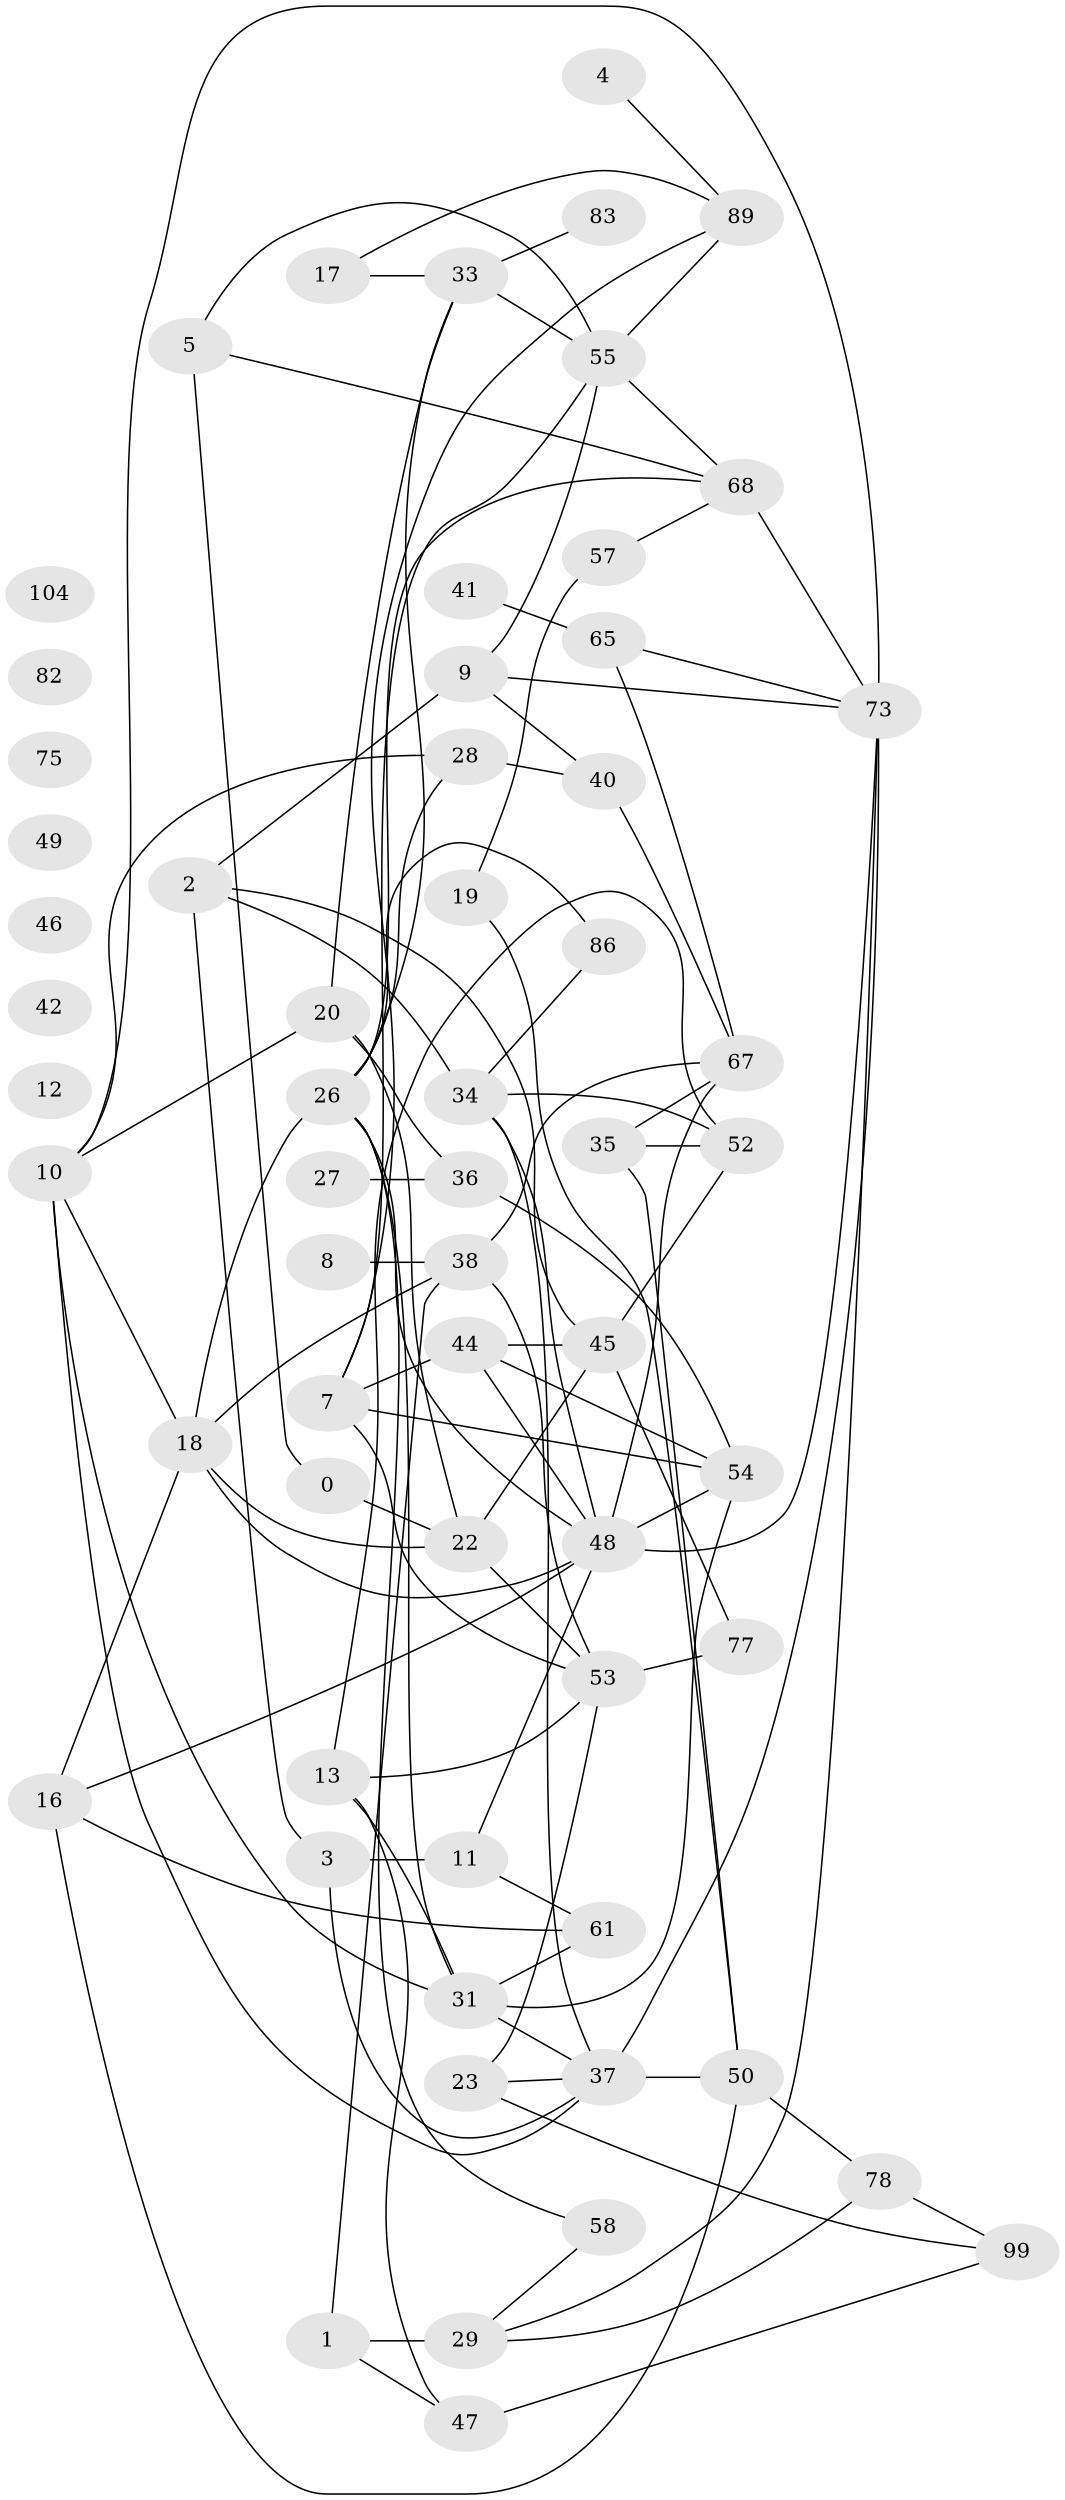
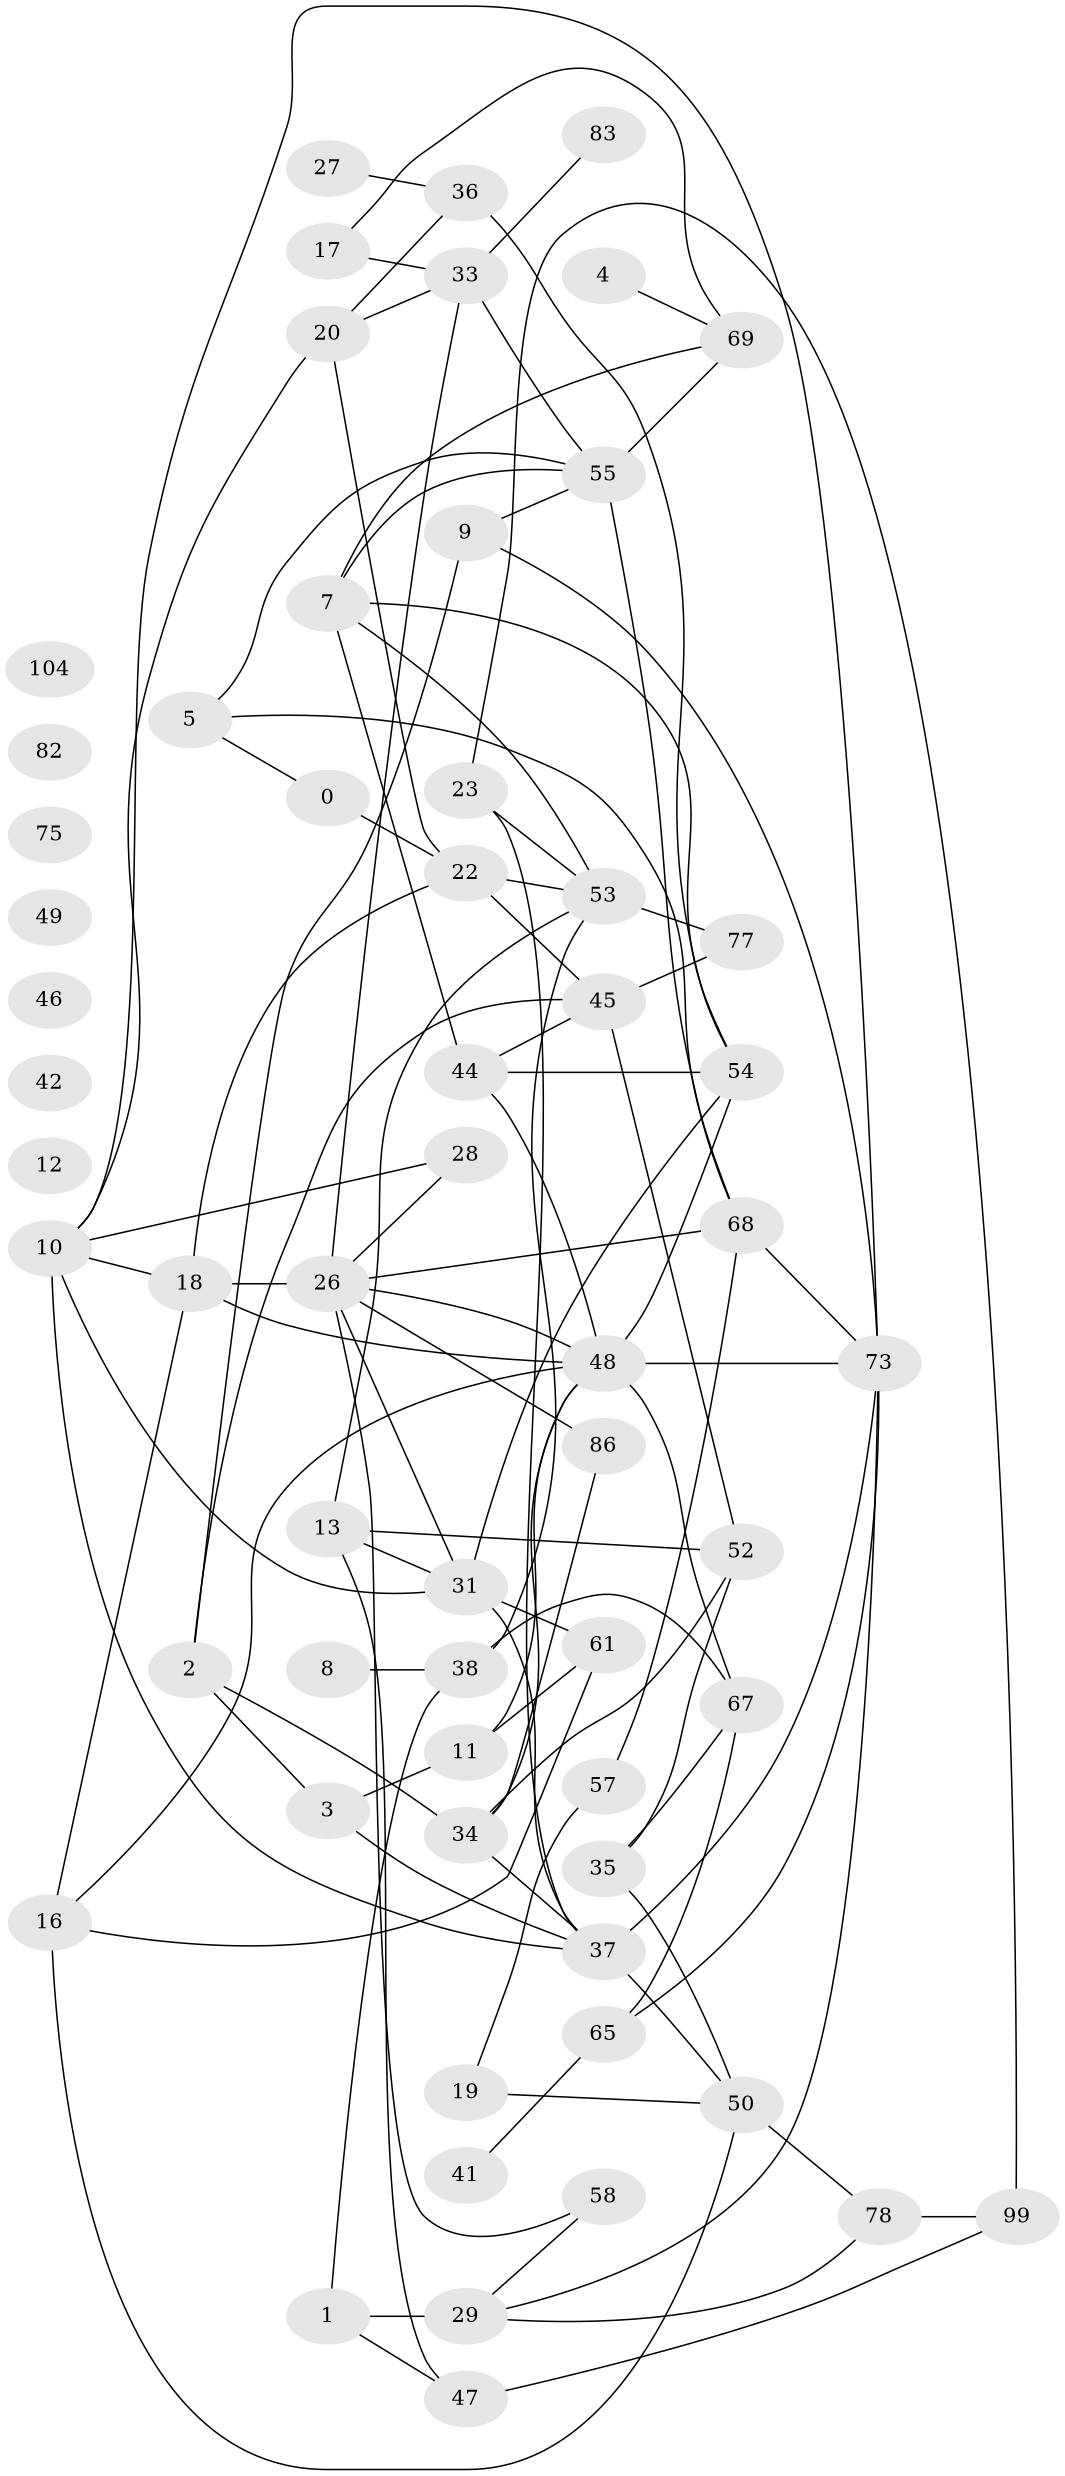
(742, 218) -> (742, 340)
(604, 781) -> none
(318, 1342) -> none
